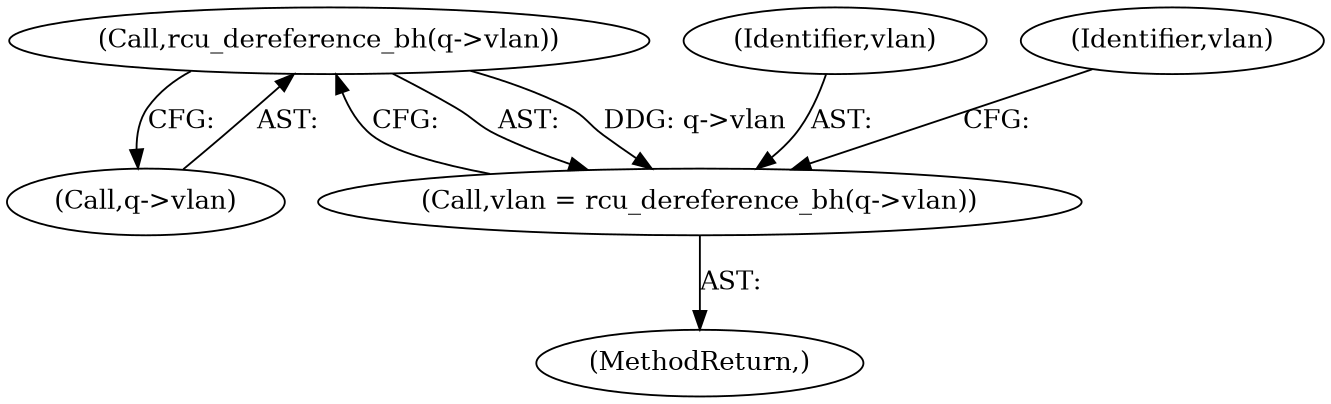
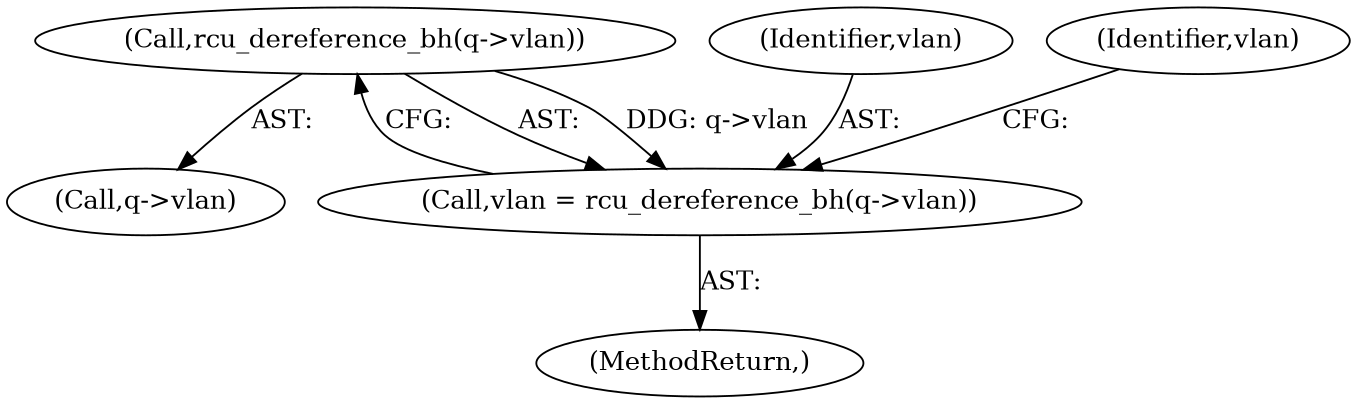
(186, 121) -> (287, 121)
(232, 128) -> none
